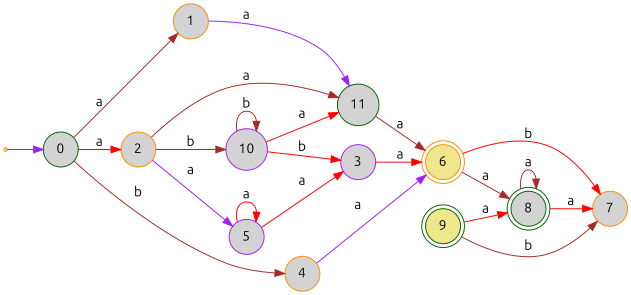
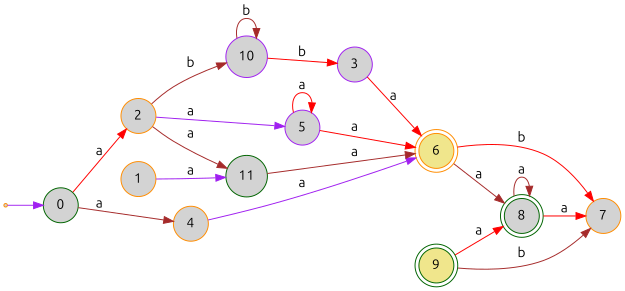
(122, 89) -> none
(298, 129) -> none
(138, 193) -> (100, 204)
(298, 202) -> (363, 138)
